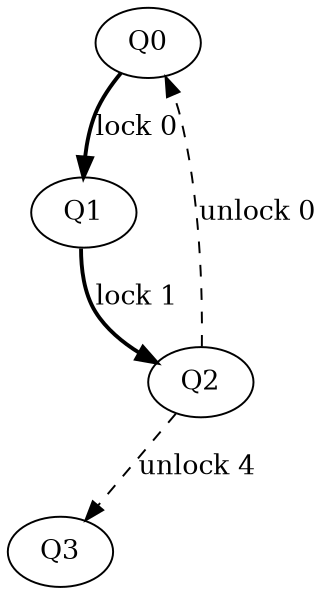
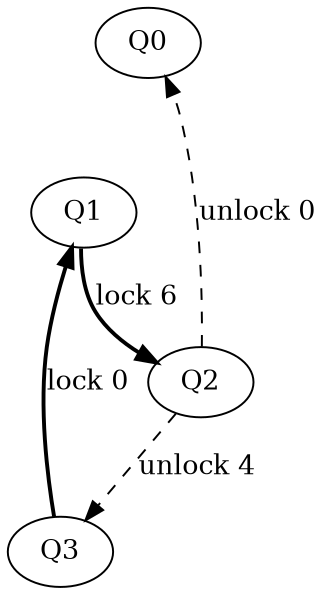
(96, 112) -> (44, 391)
(137, 297) -> (137, 297)
